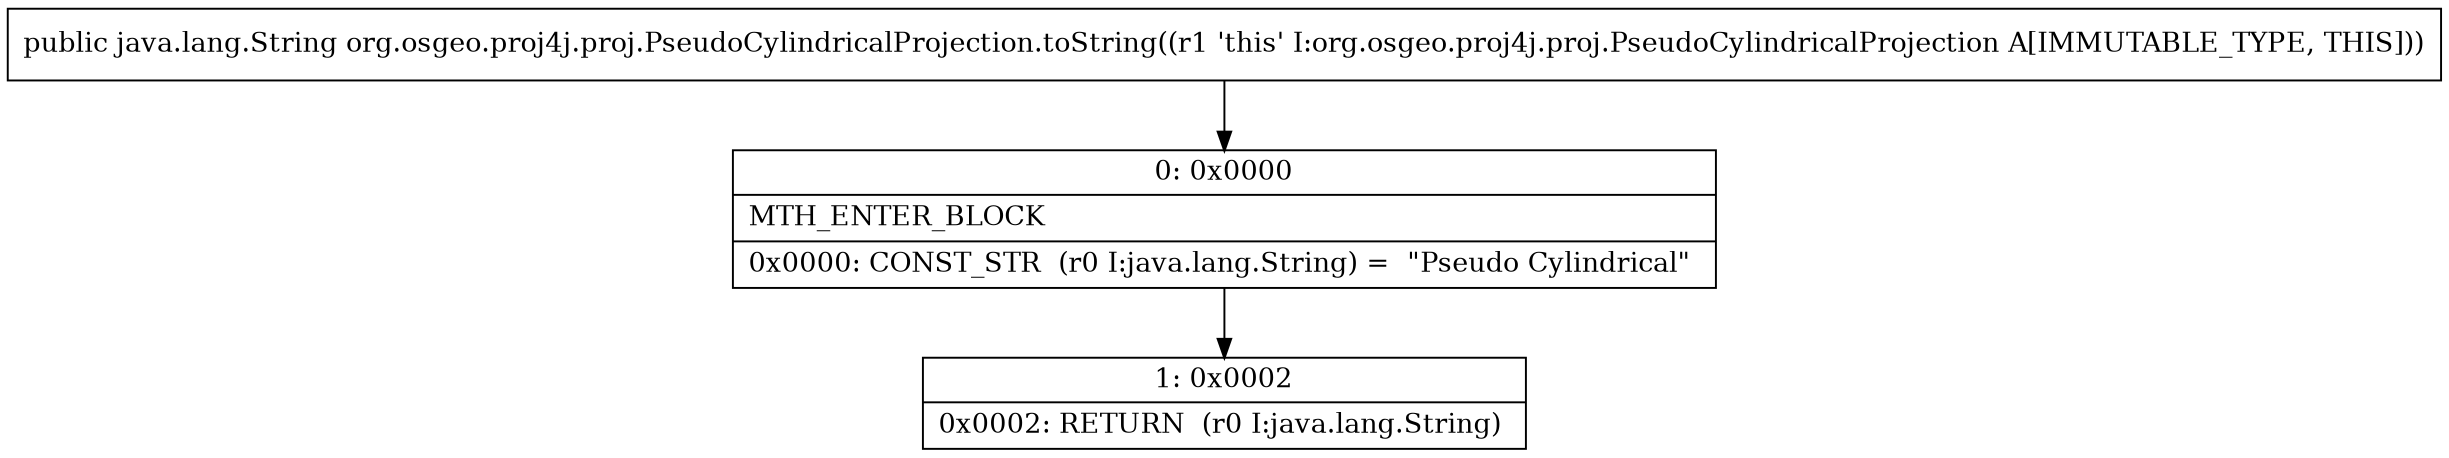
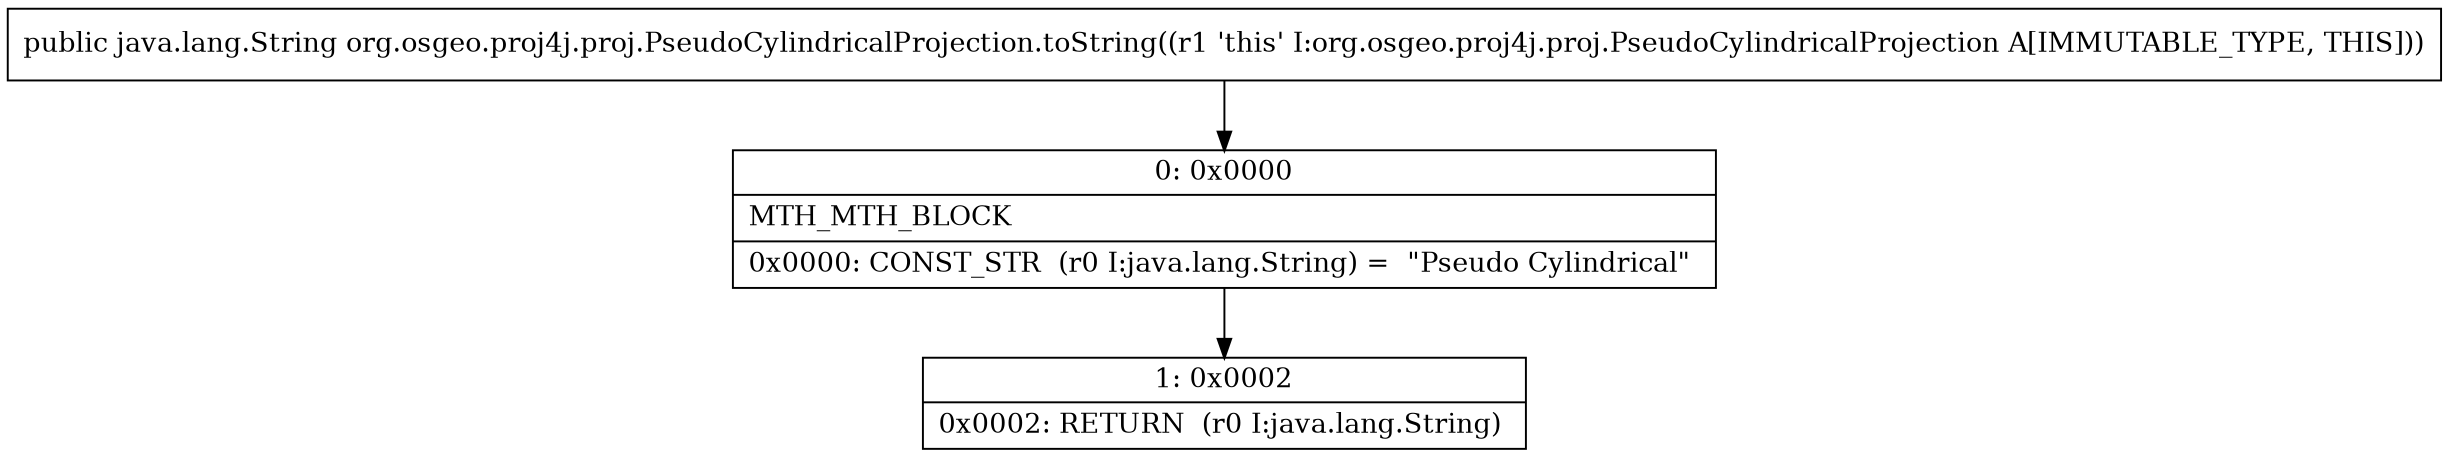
(898, 217) -> (880, 217)
